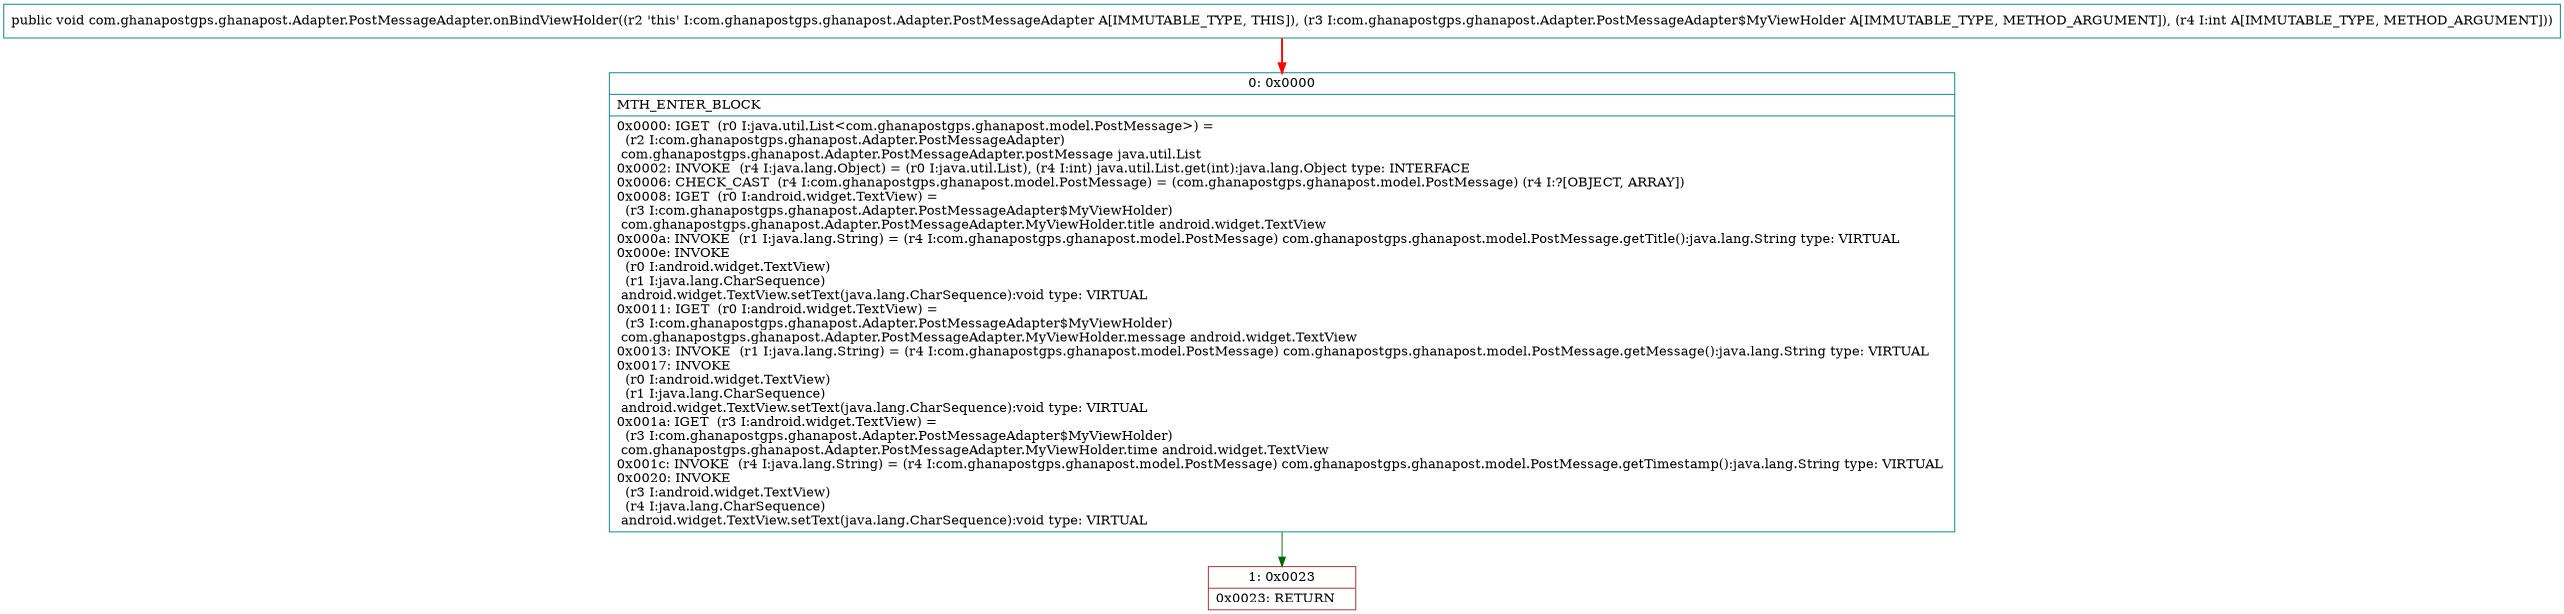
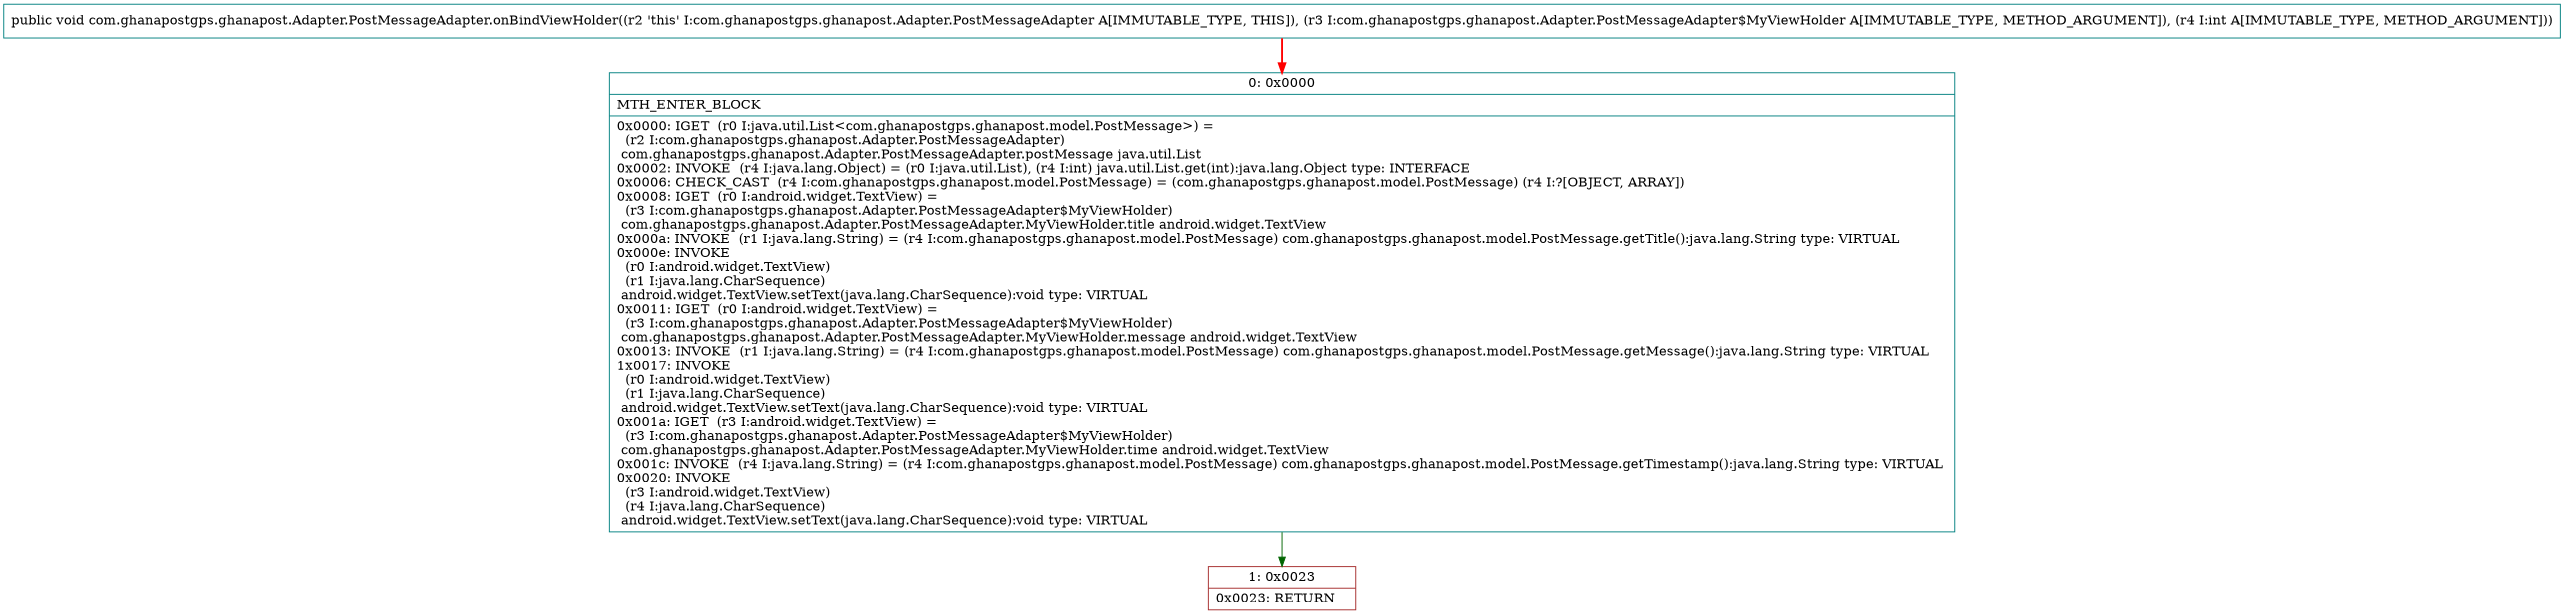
(678, 366) -> (678, 366)
